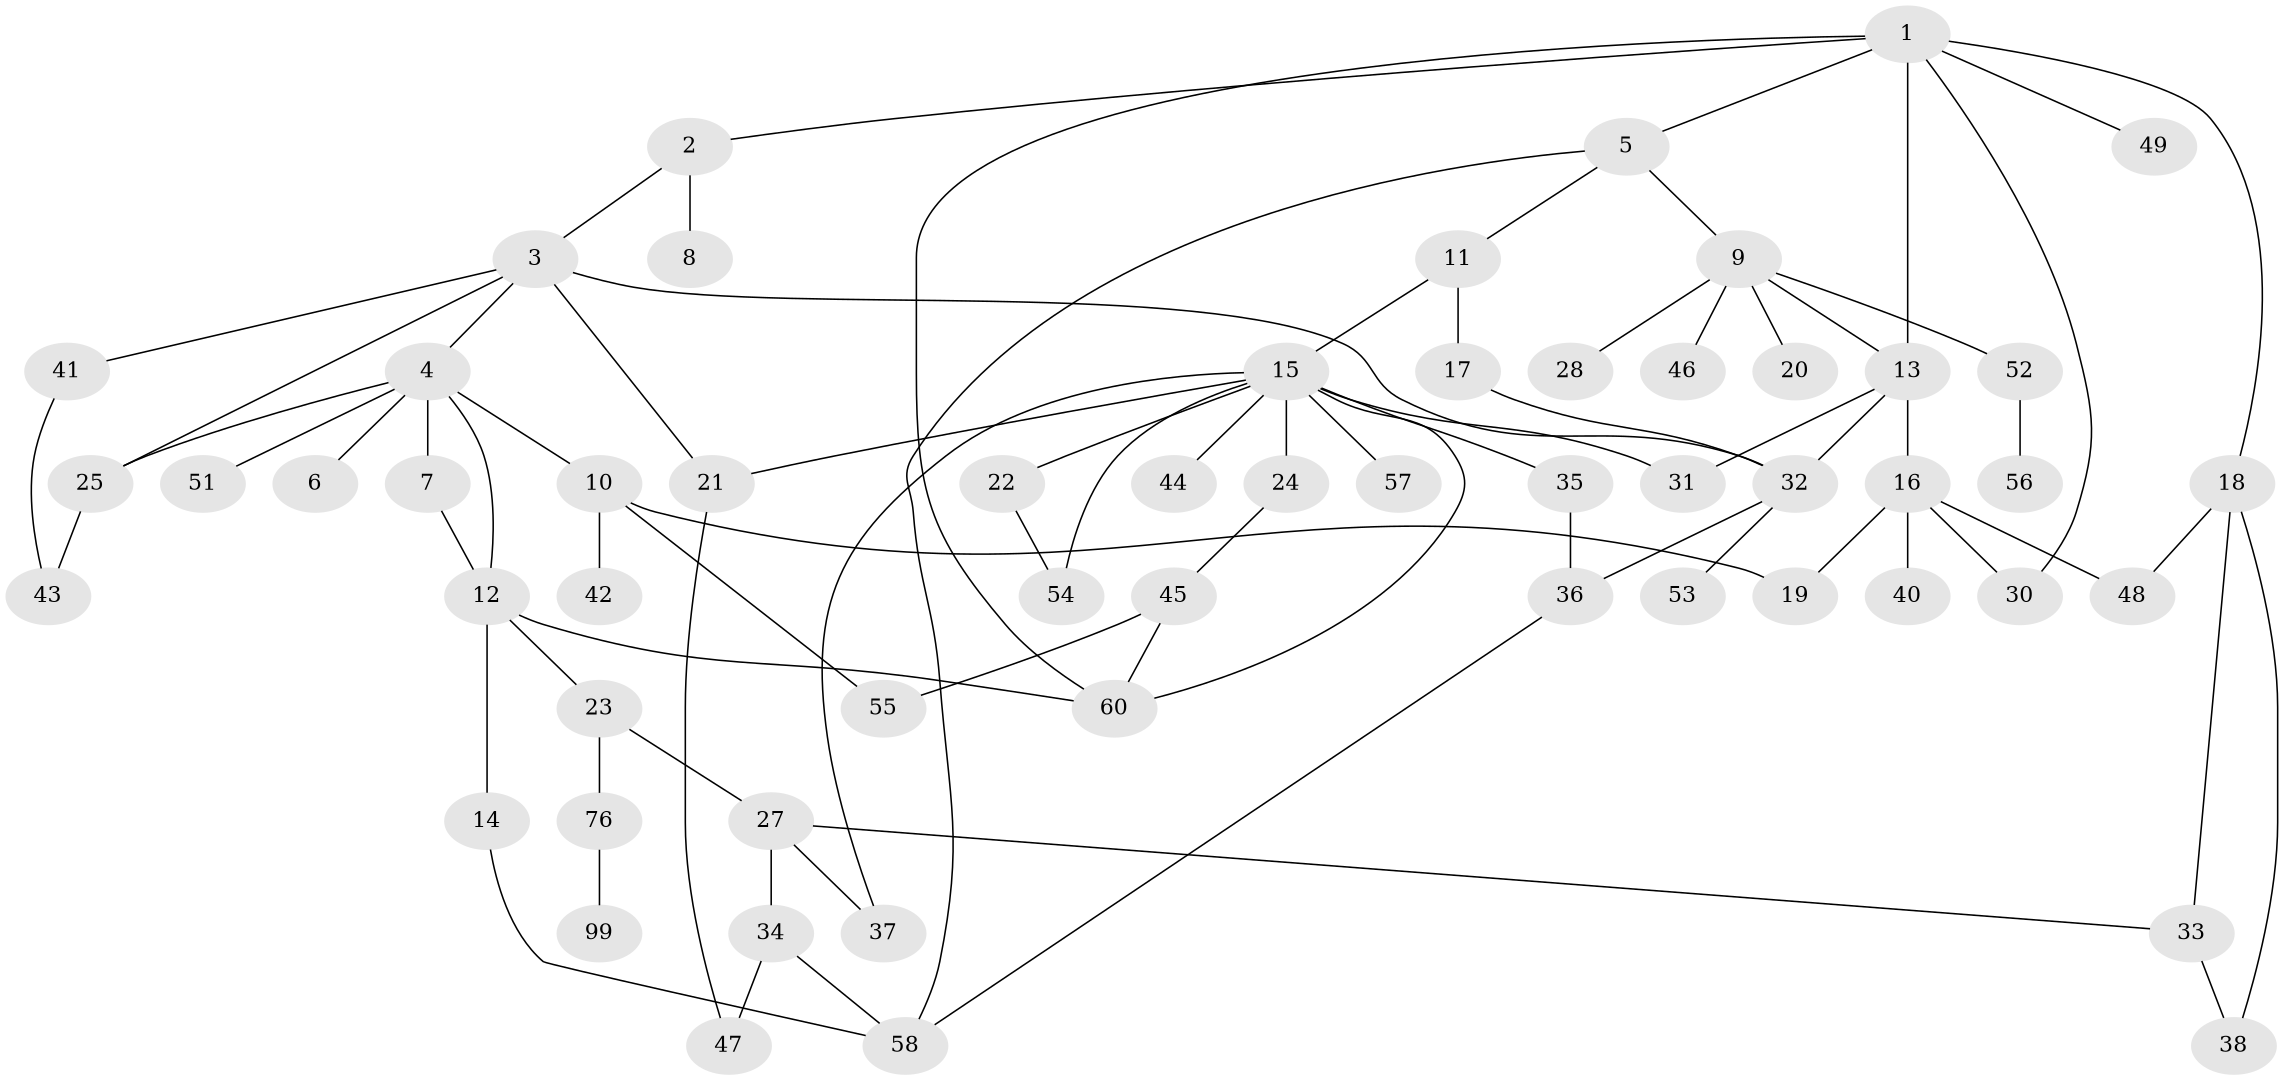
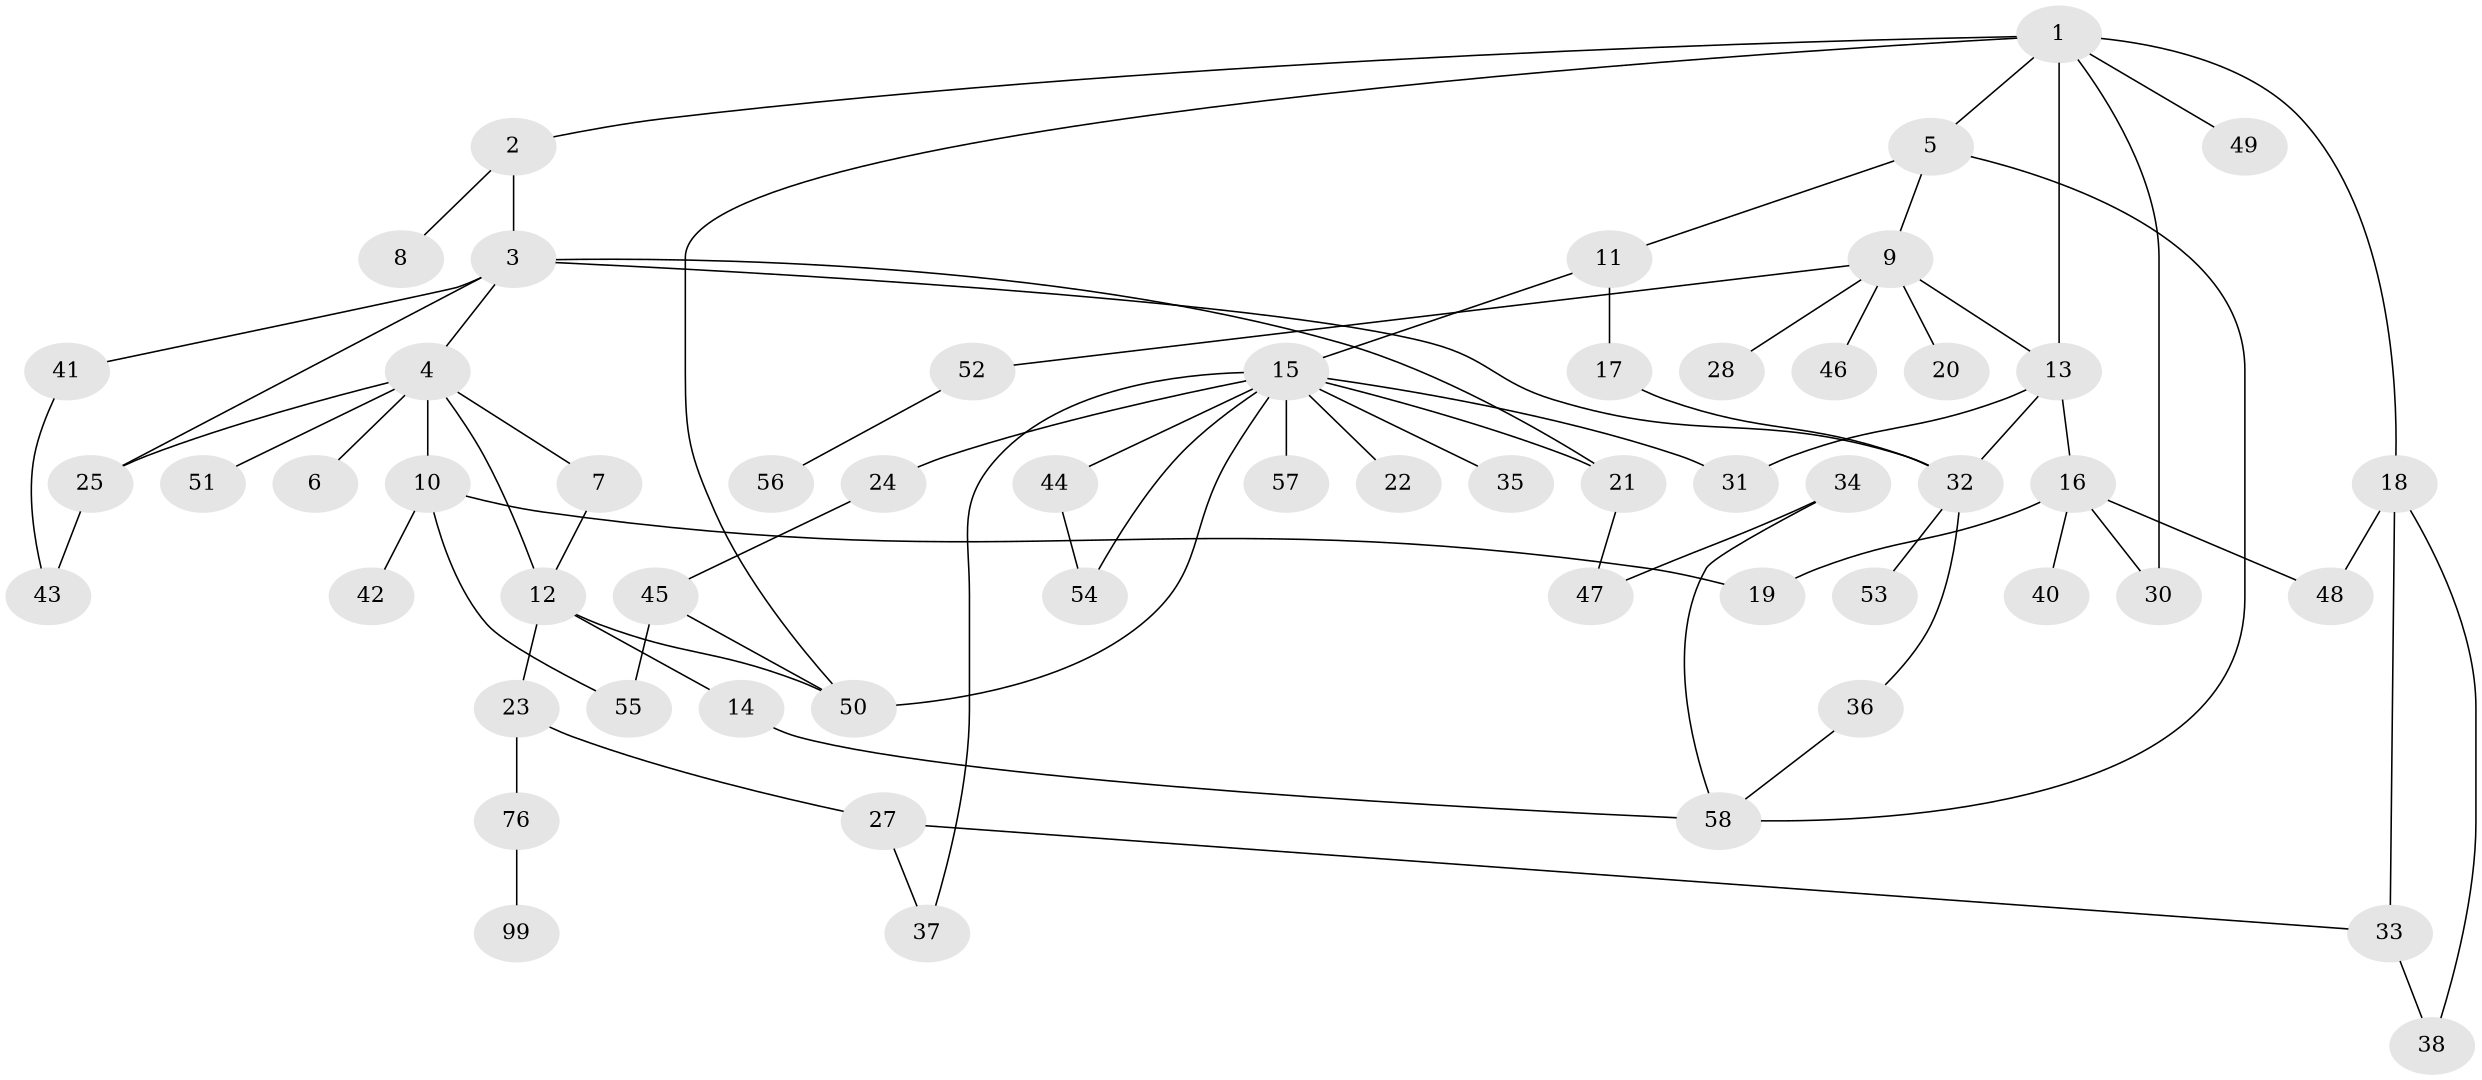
(1032, 540) -> (1067, 530)
(1570, 546) -> none
(1115, 709) -> (854, 709)
(771, 878) -> none
